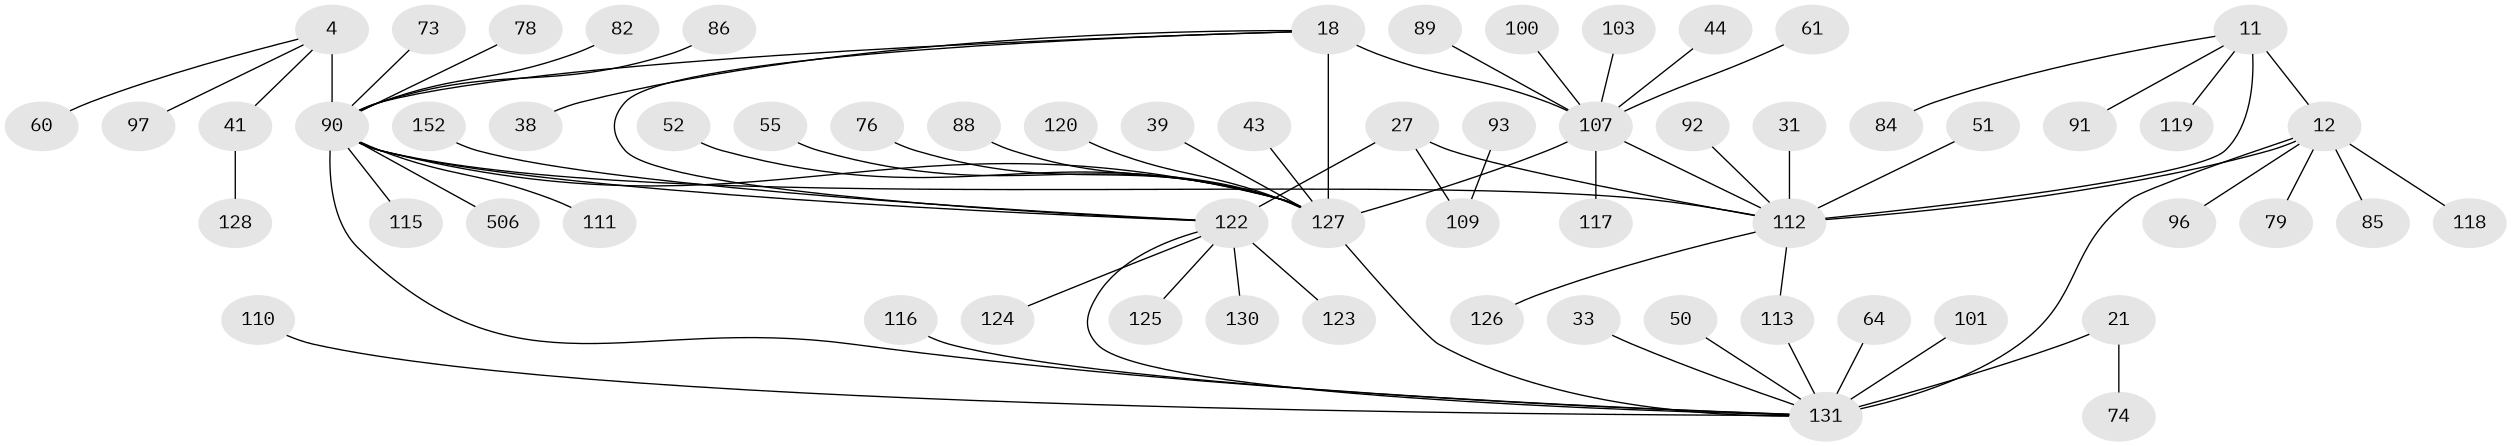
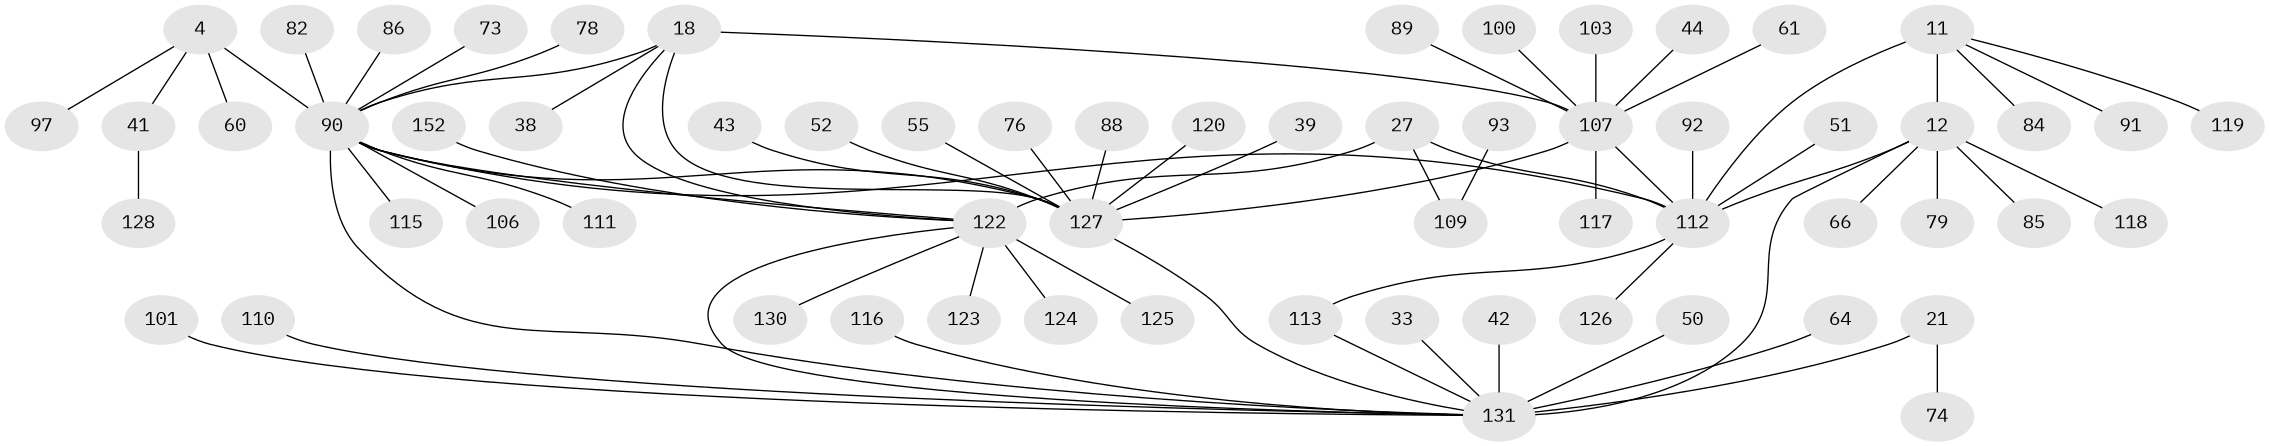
(1789, 126) -> none
(503, 223) -> (503, 223)
(2179, 223) -> (1841, 223)
none -> (1499, 320)
